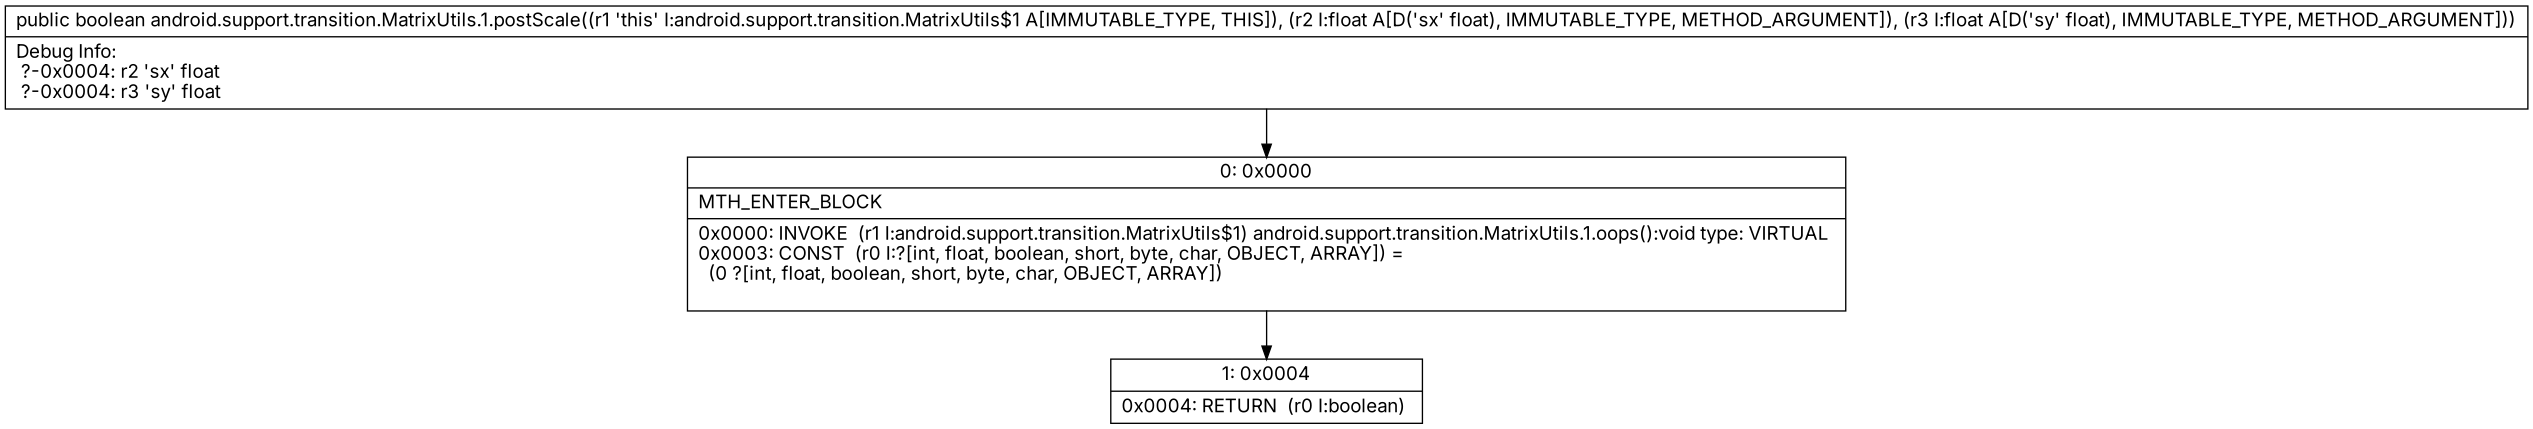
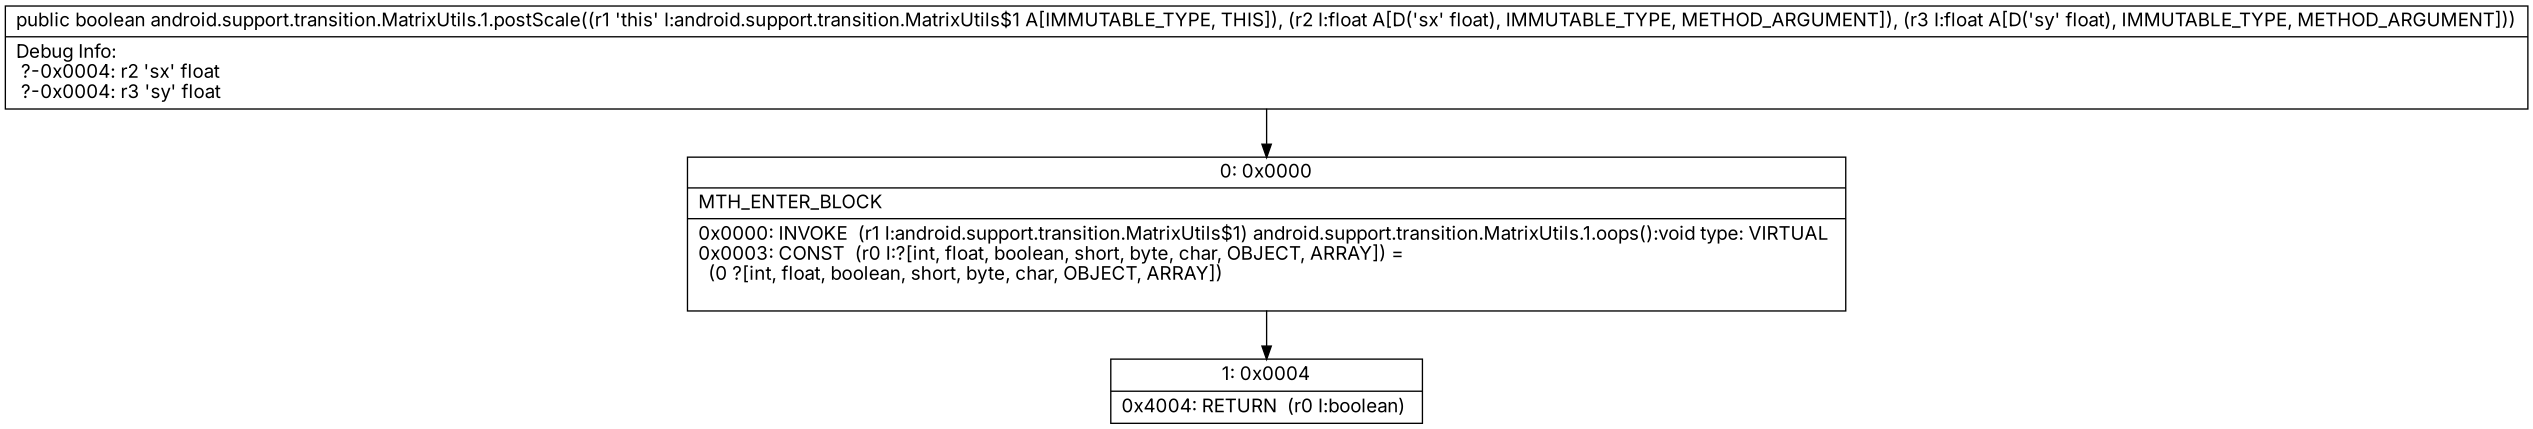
(1267, 407) -> (1267, 407)
